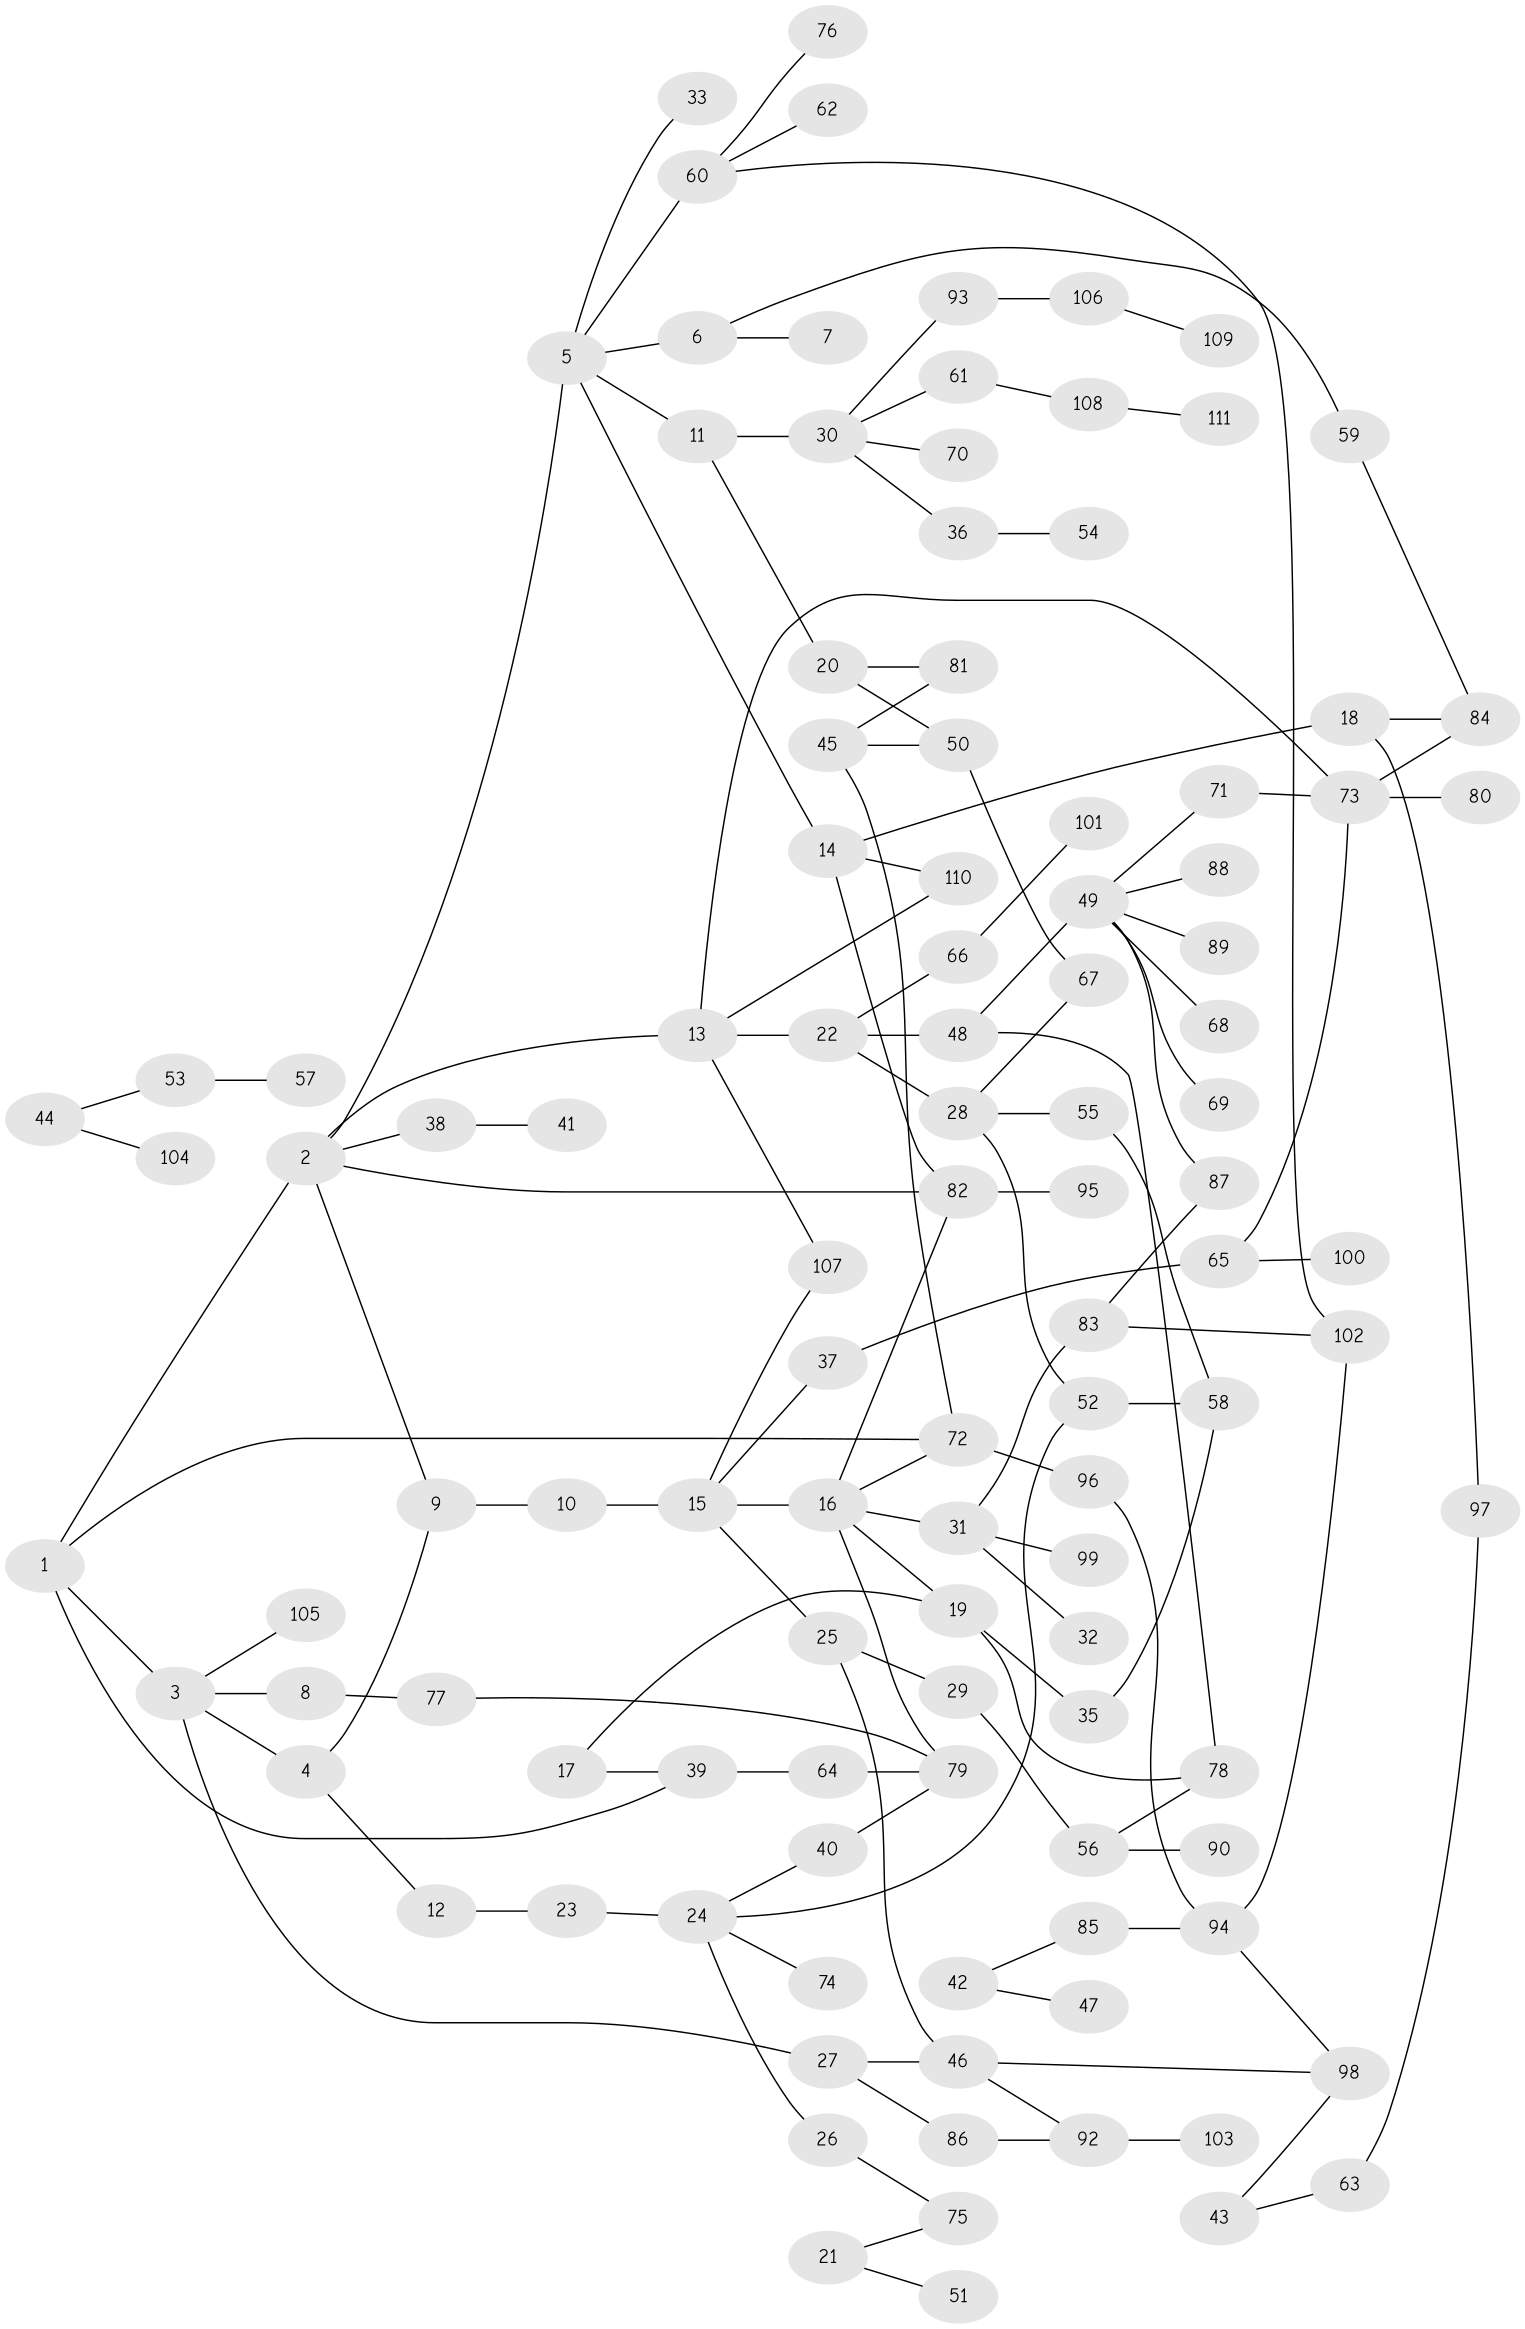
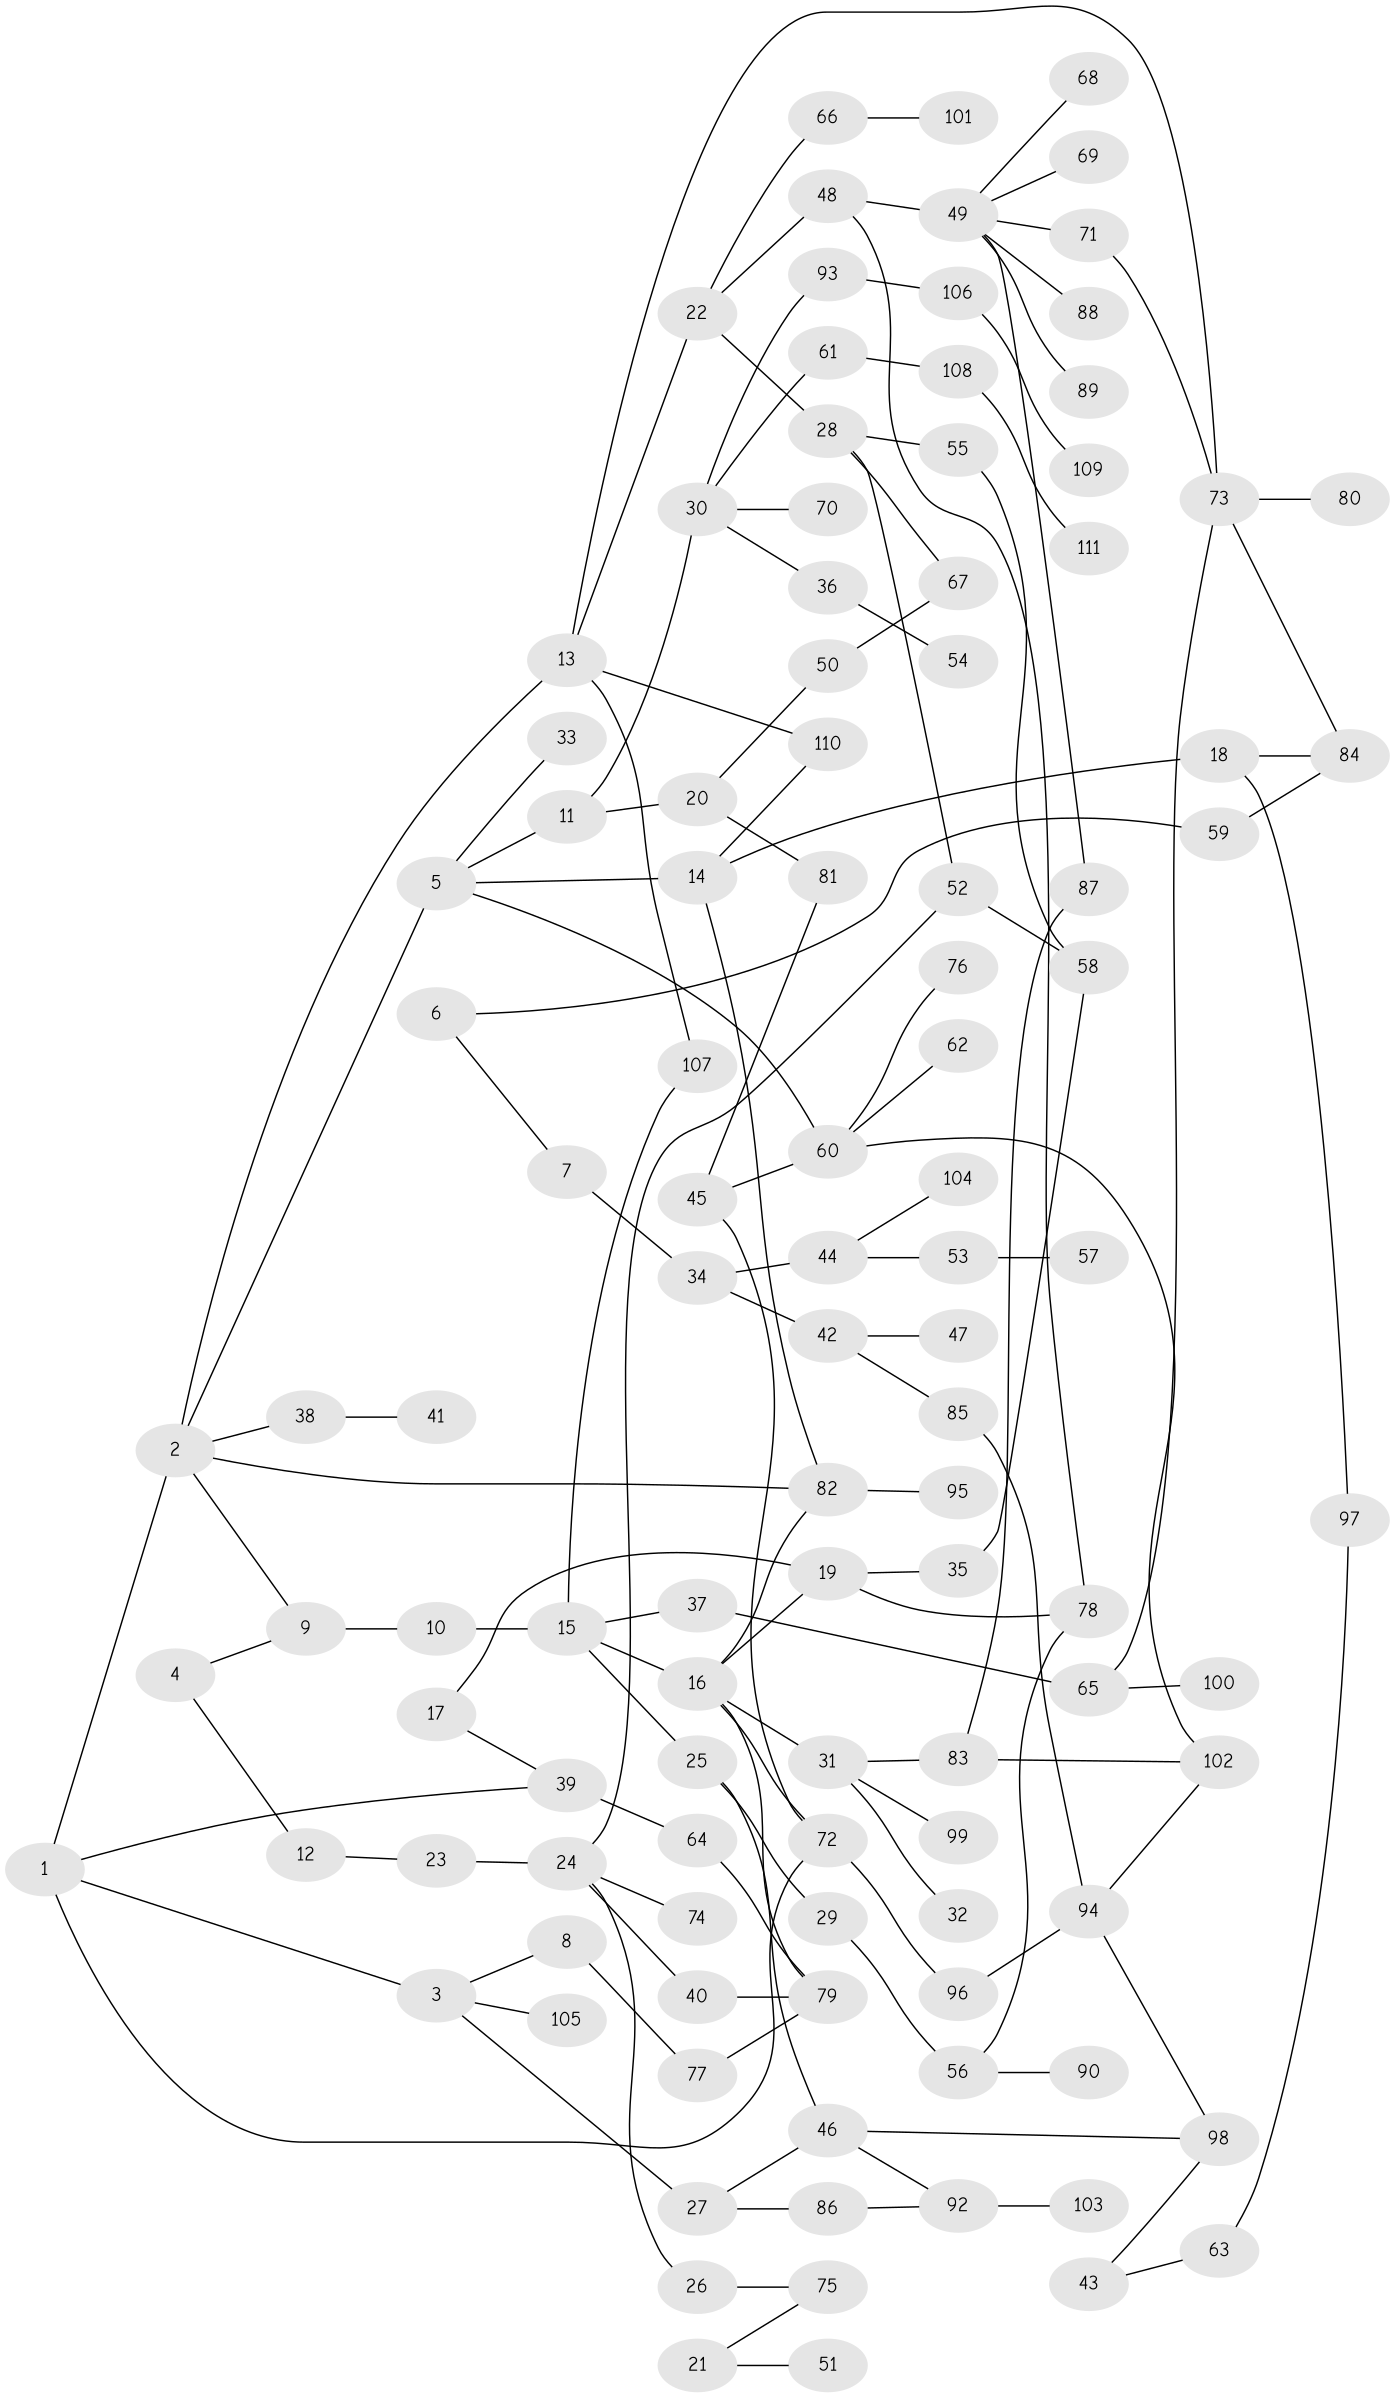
(632, 348) -> none
(893, 745) -> (767, 1174)
none -> (697, 1278)
(241, 1733) -> none
